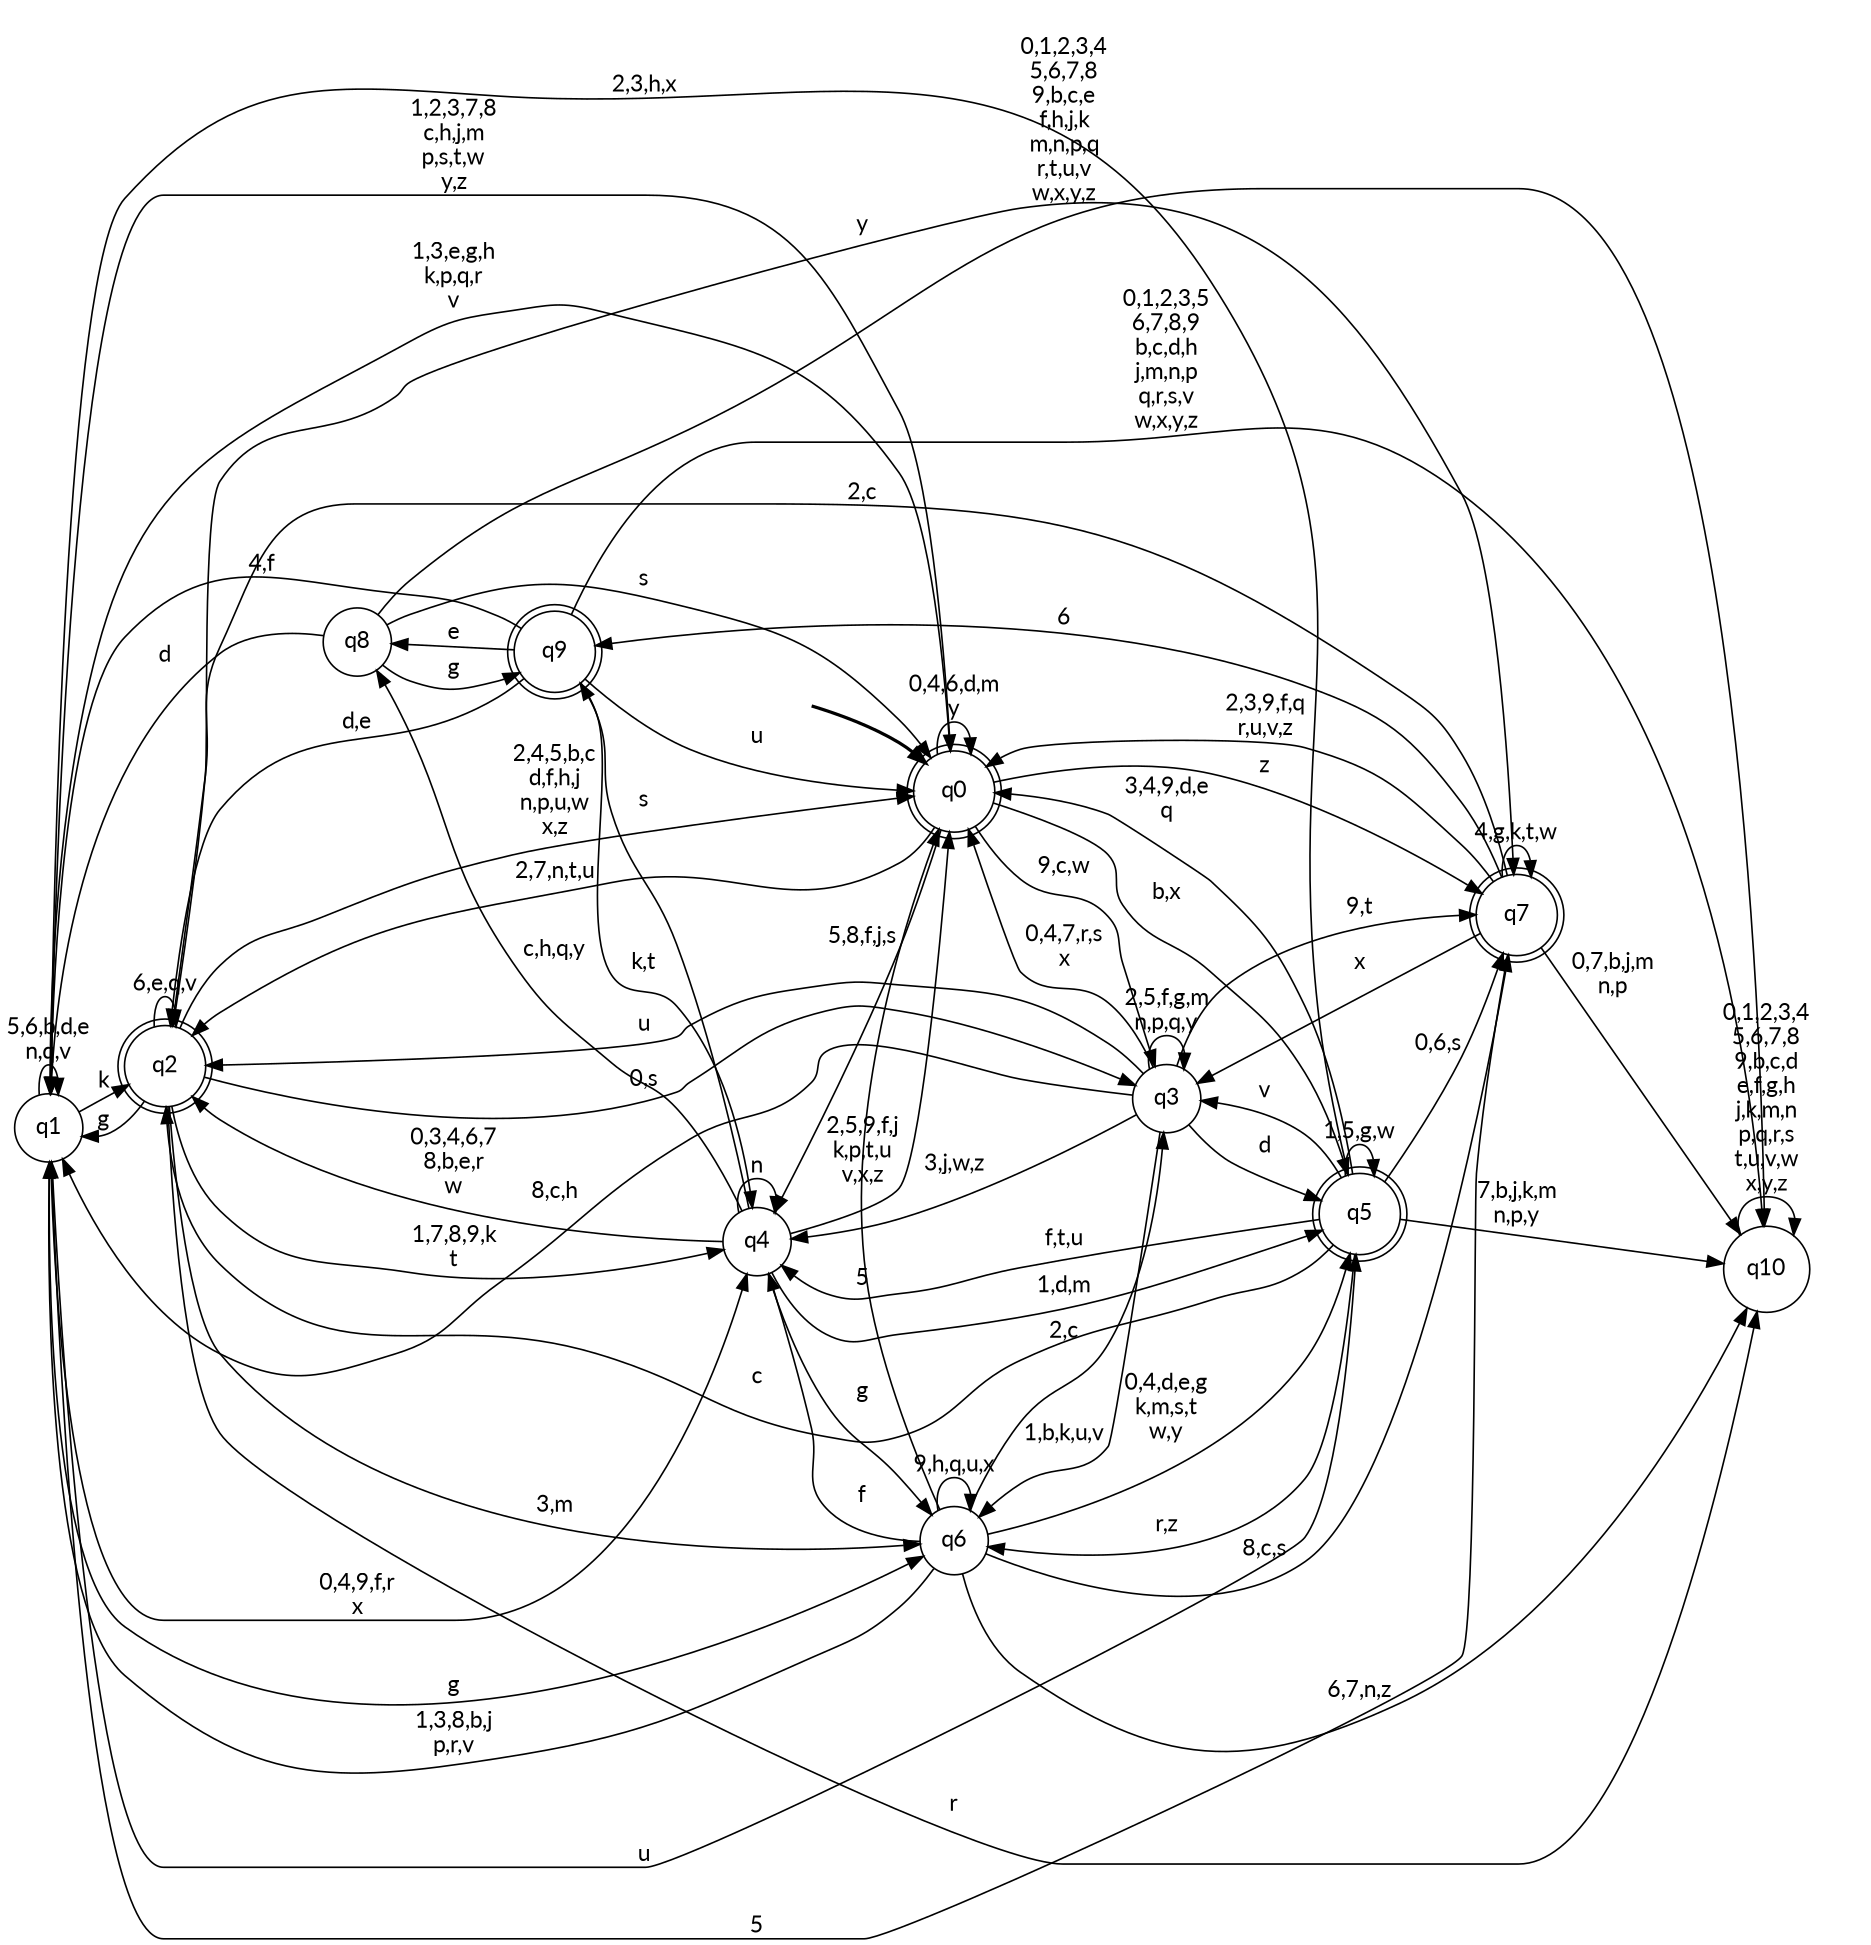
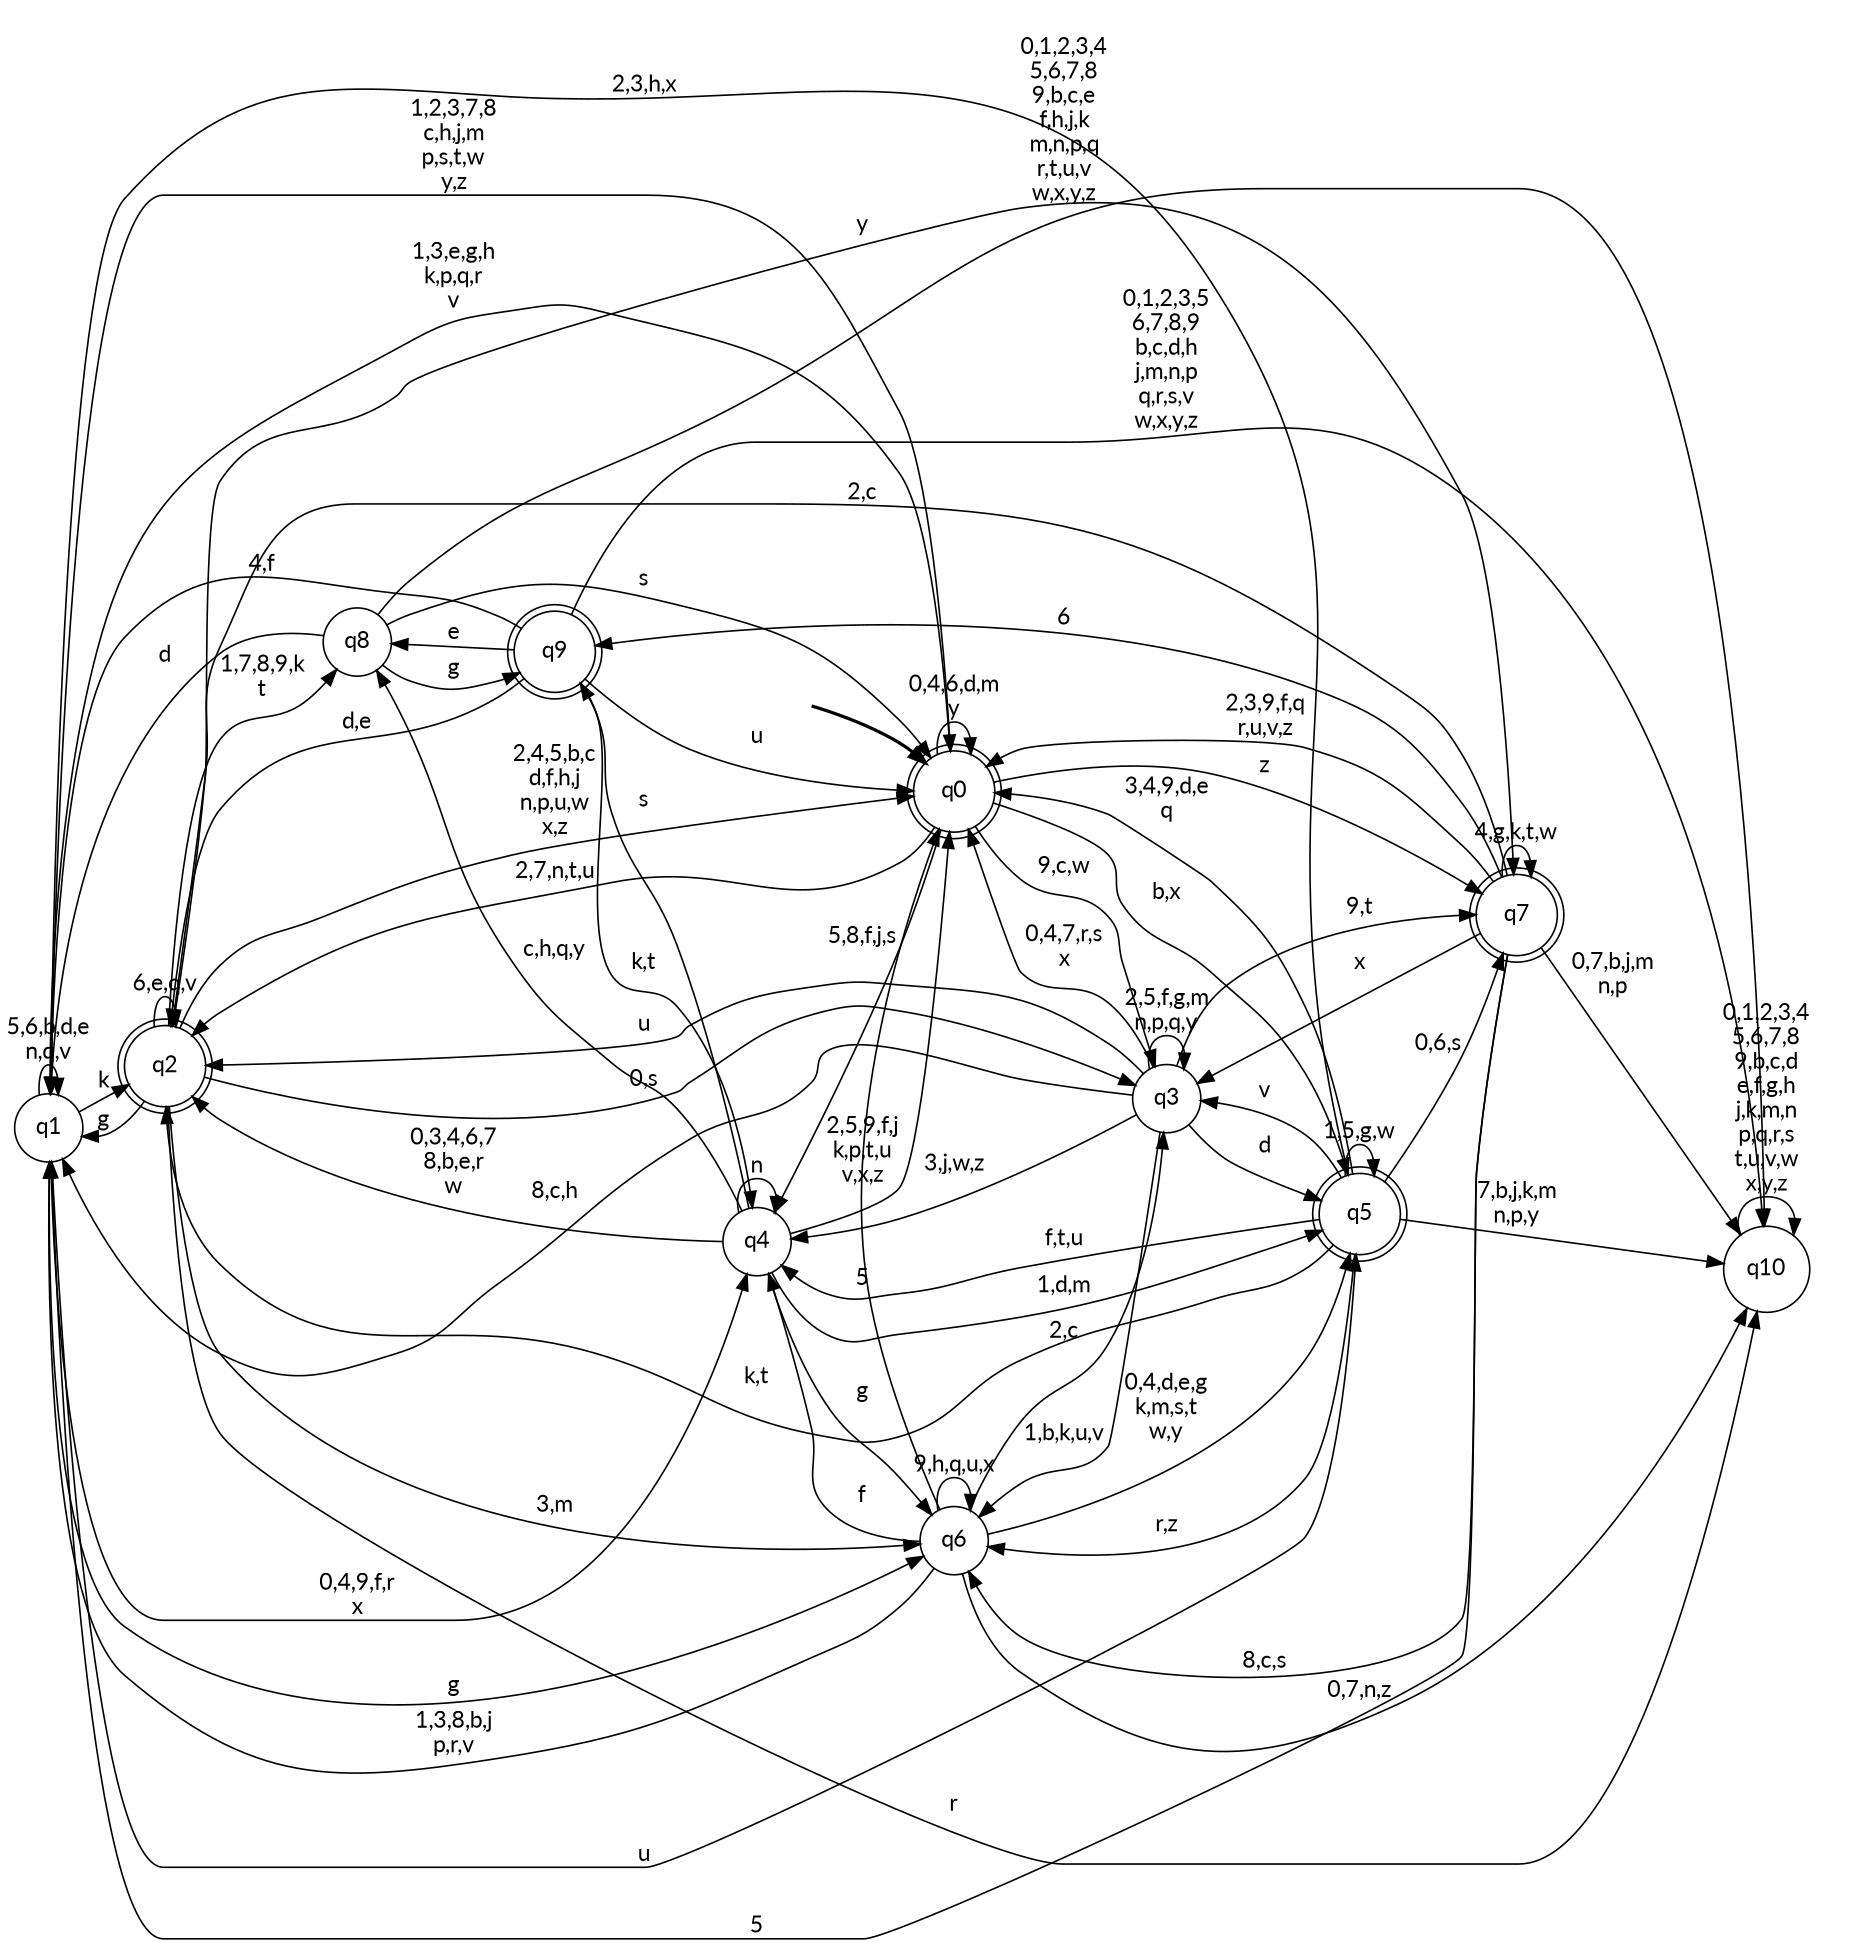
(399, 1271) -> (183, 870)
(757, 1377) -> (757, 1377)
(1384, 1436) -> (1446, 1631)
(1360, 1691) -> (1360, 1691)
